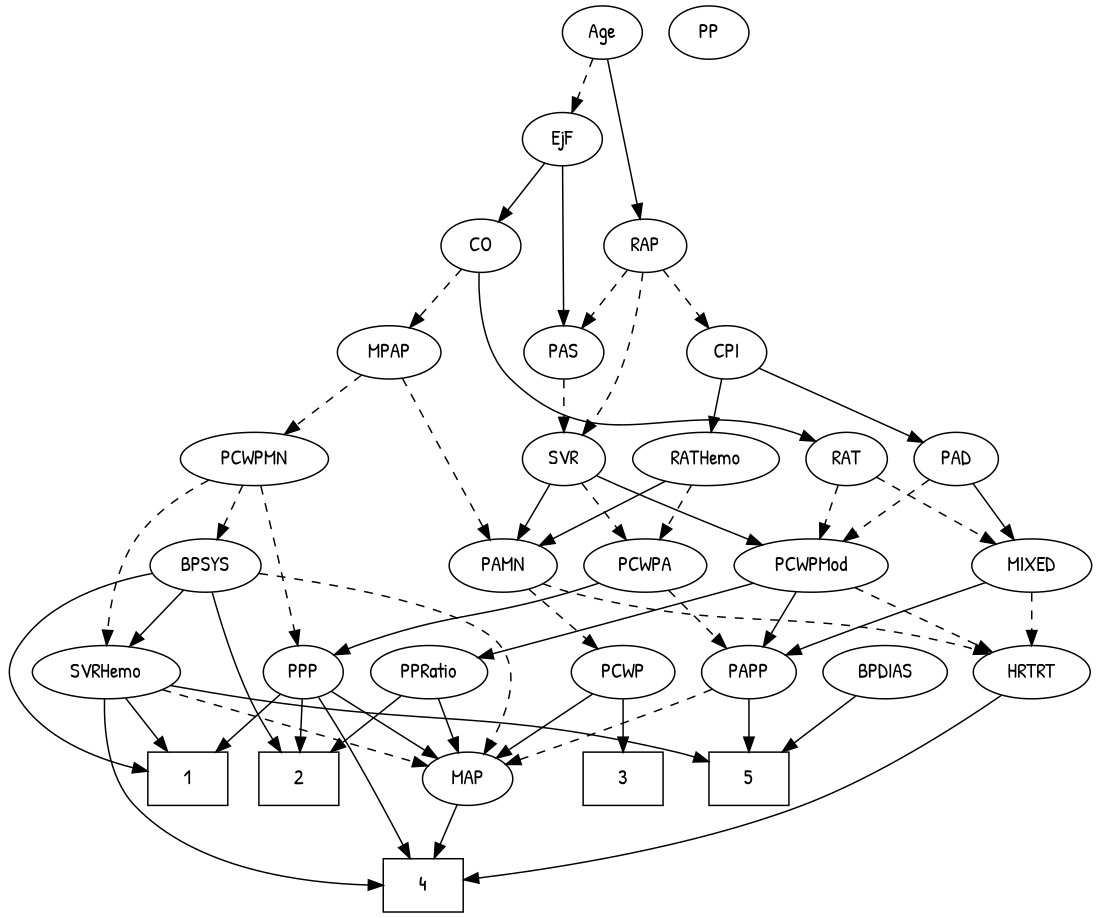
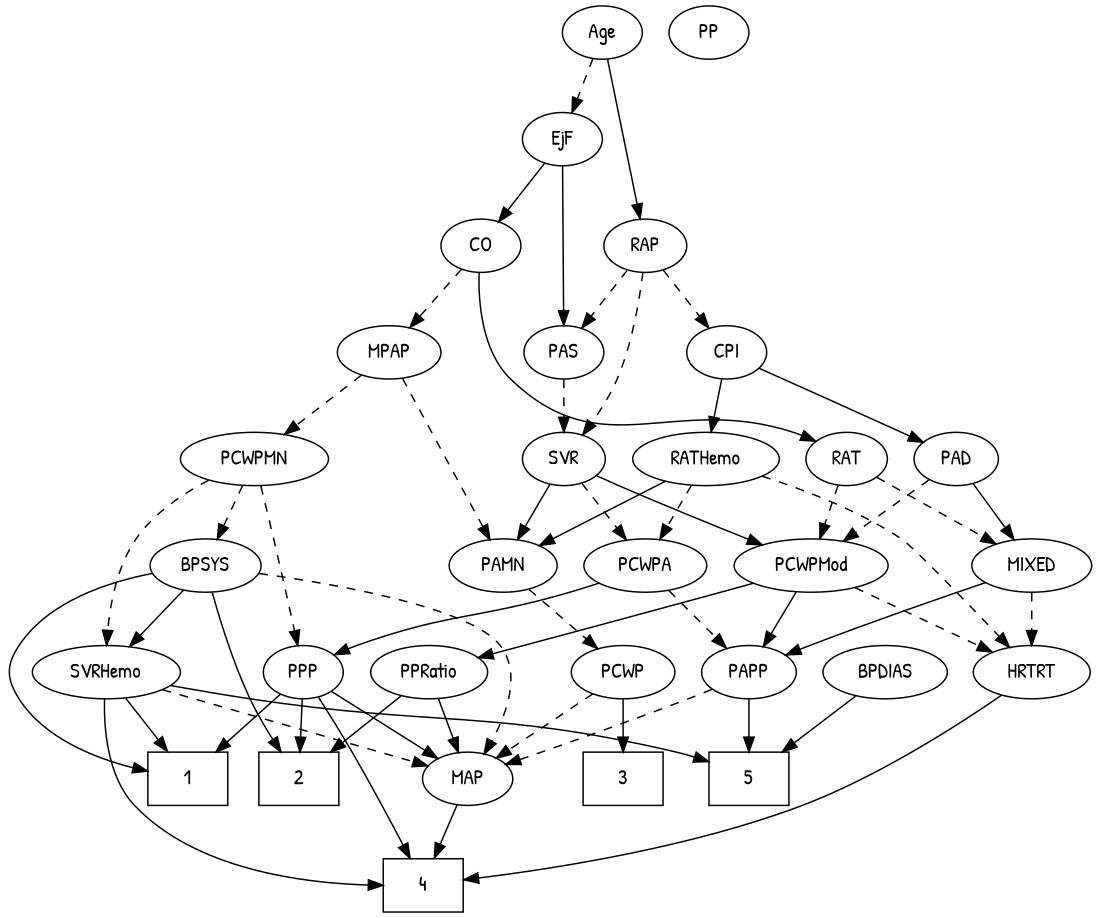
(758, 619) -> (895, 535)
(555, 719) -> (555, 719)
